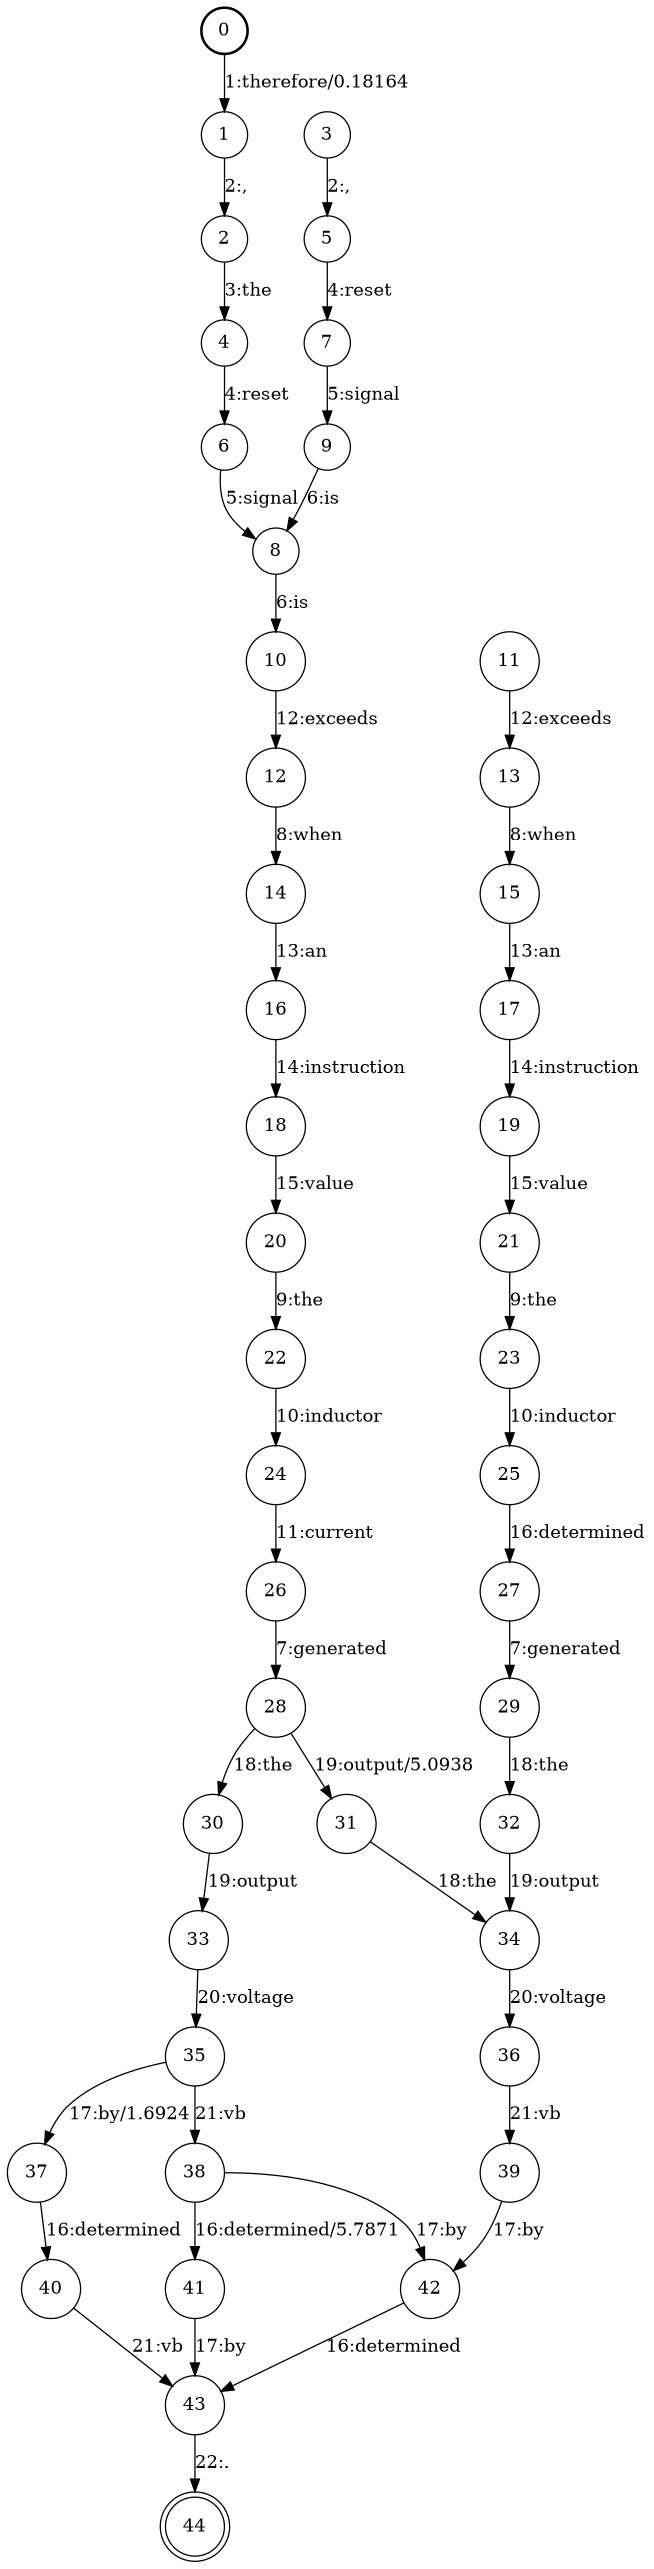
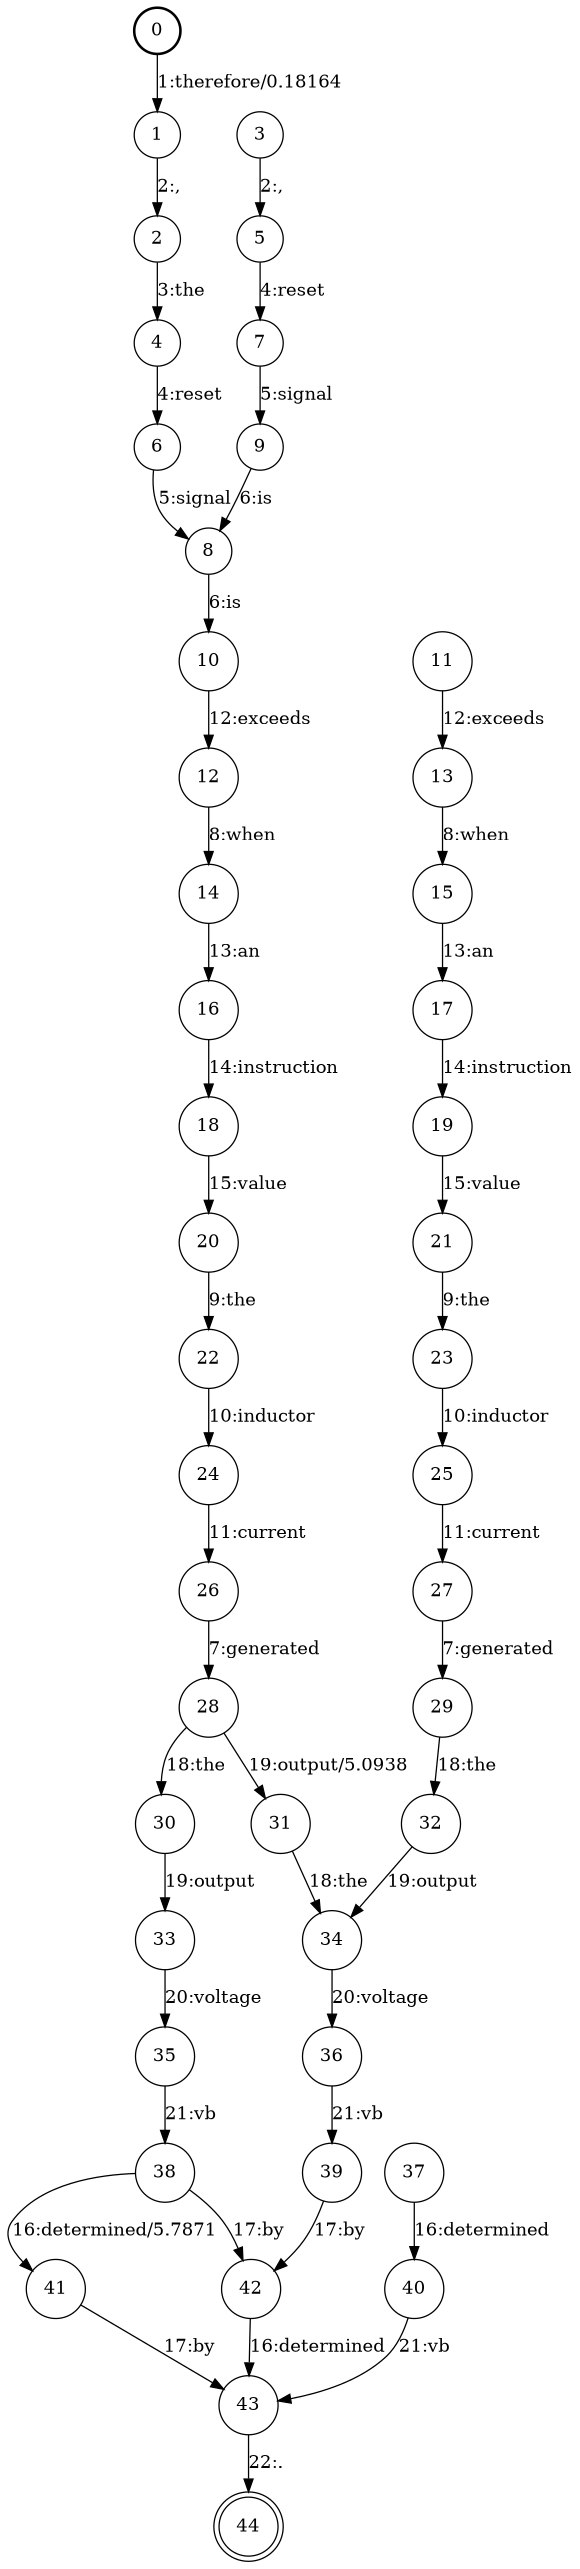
(578, 1533) -> (491, 1533)
(99, 2084) -> none
